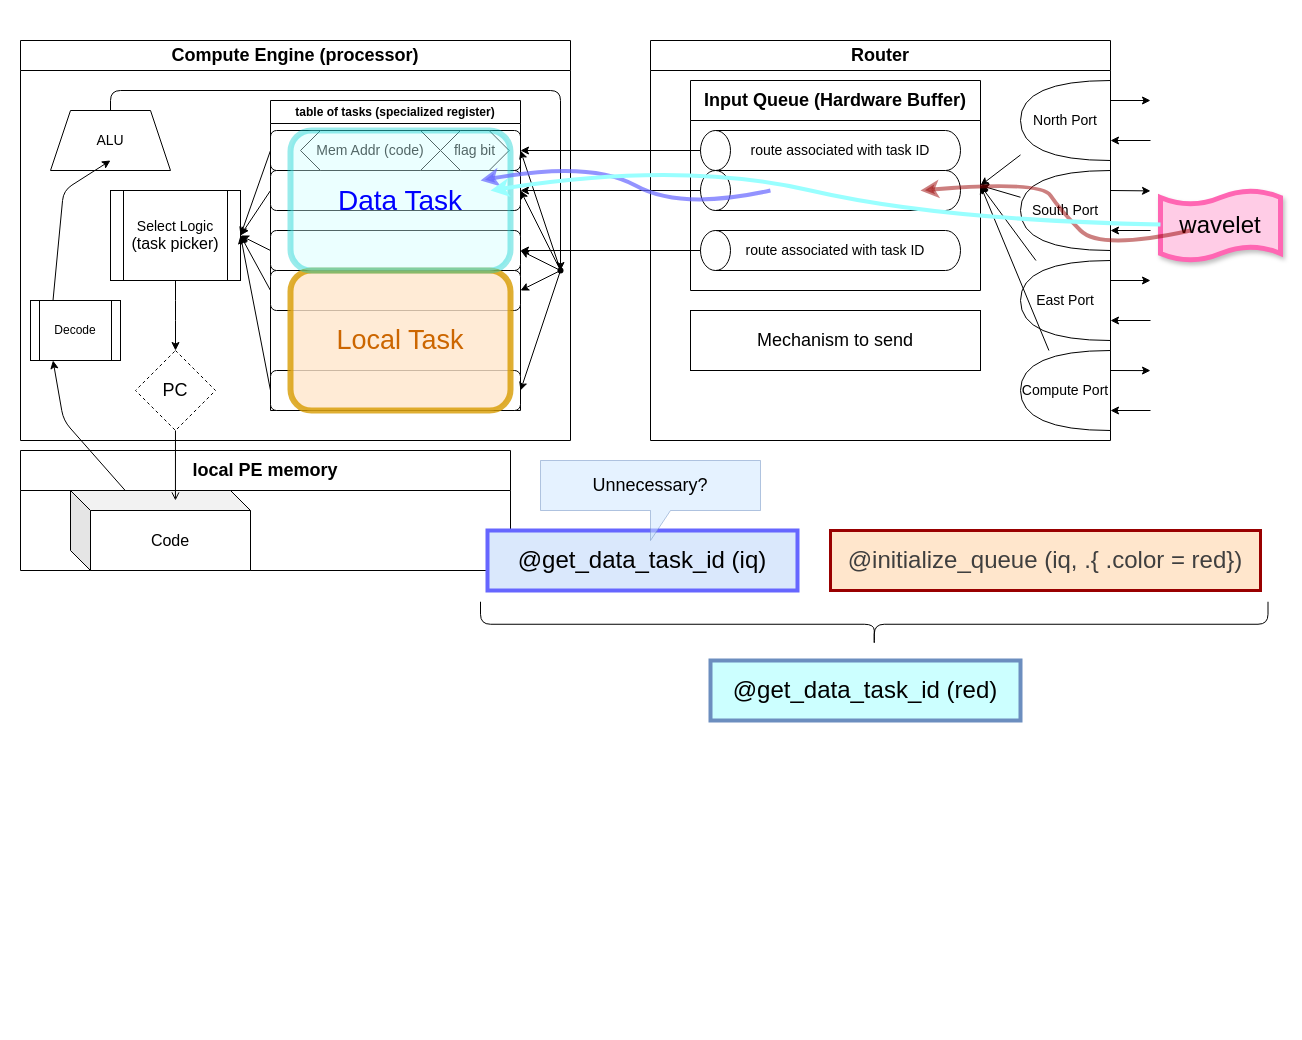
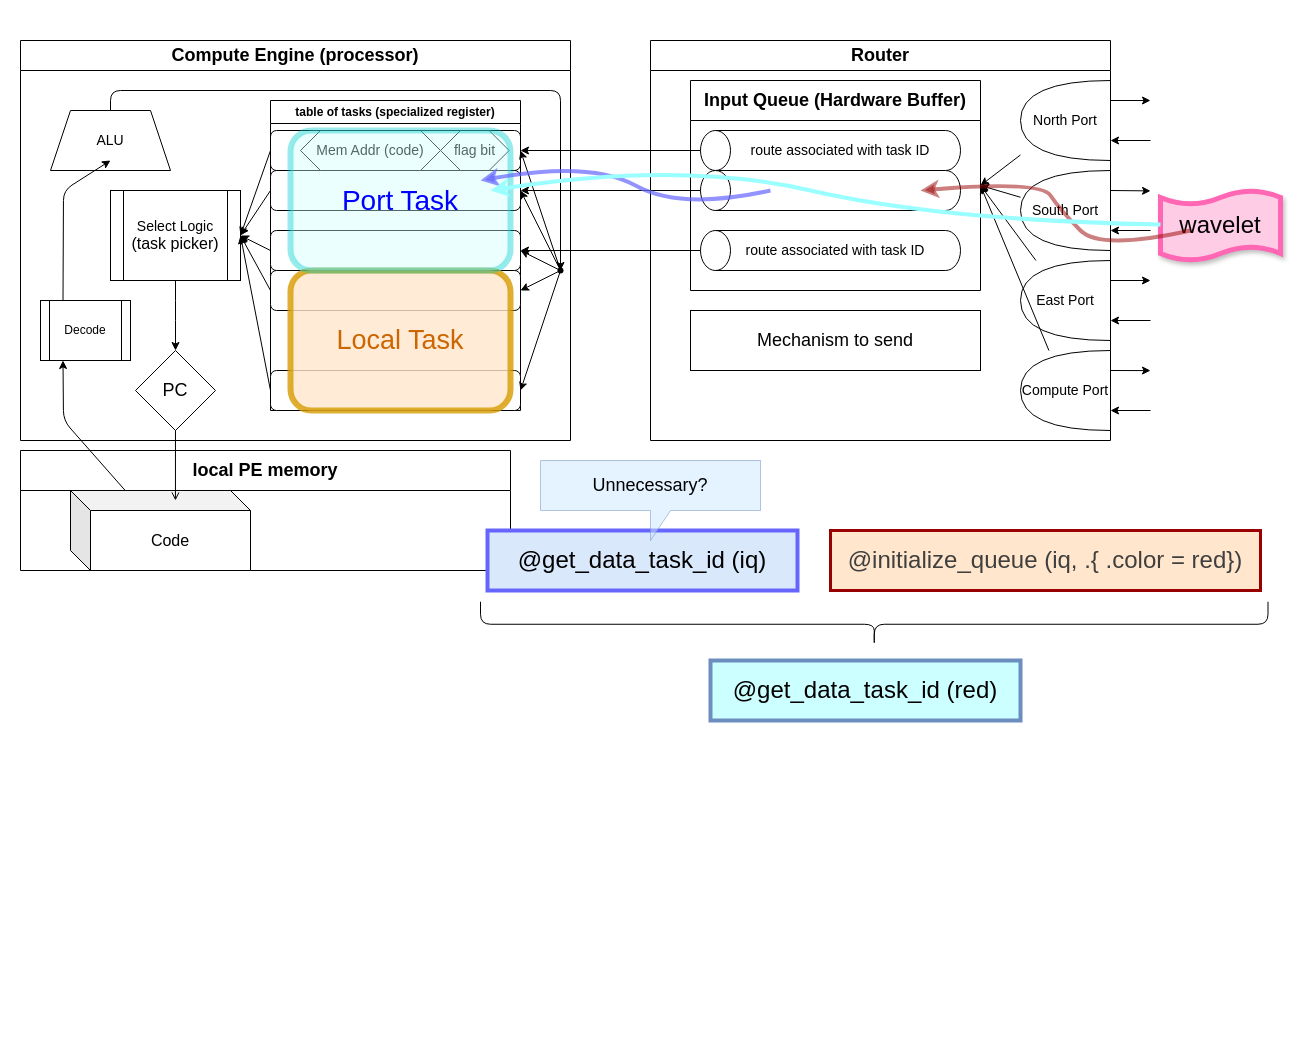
(401, 201) -> (401, 201)
(76, 331) -> (86, 331)
(176, 391) -> (176, 391)
